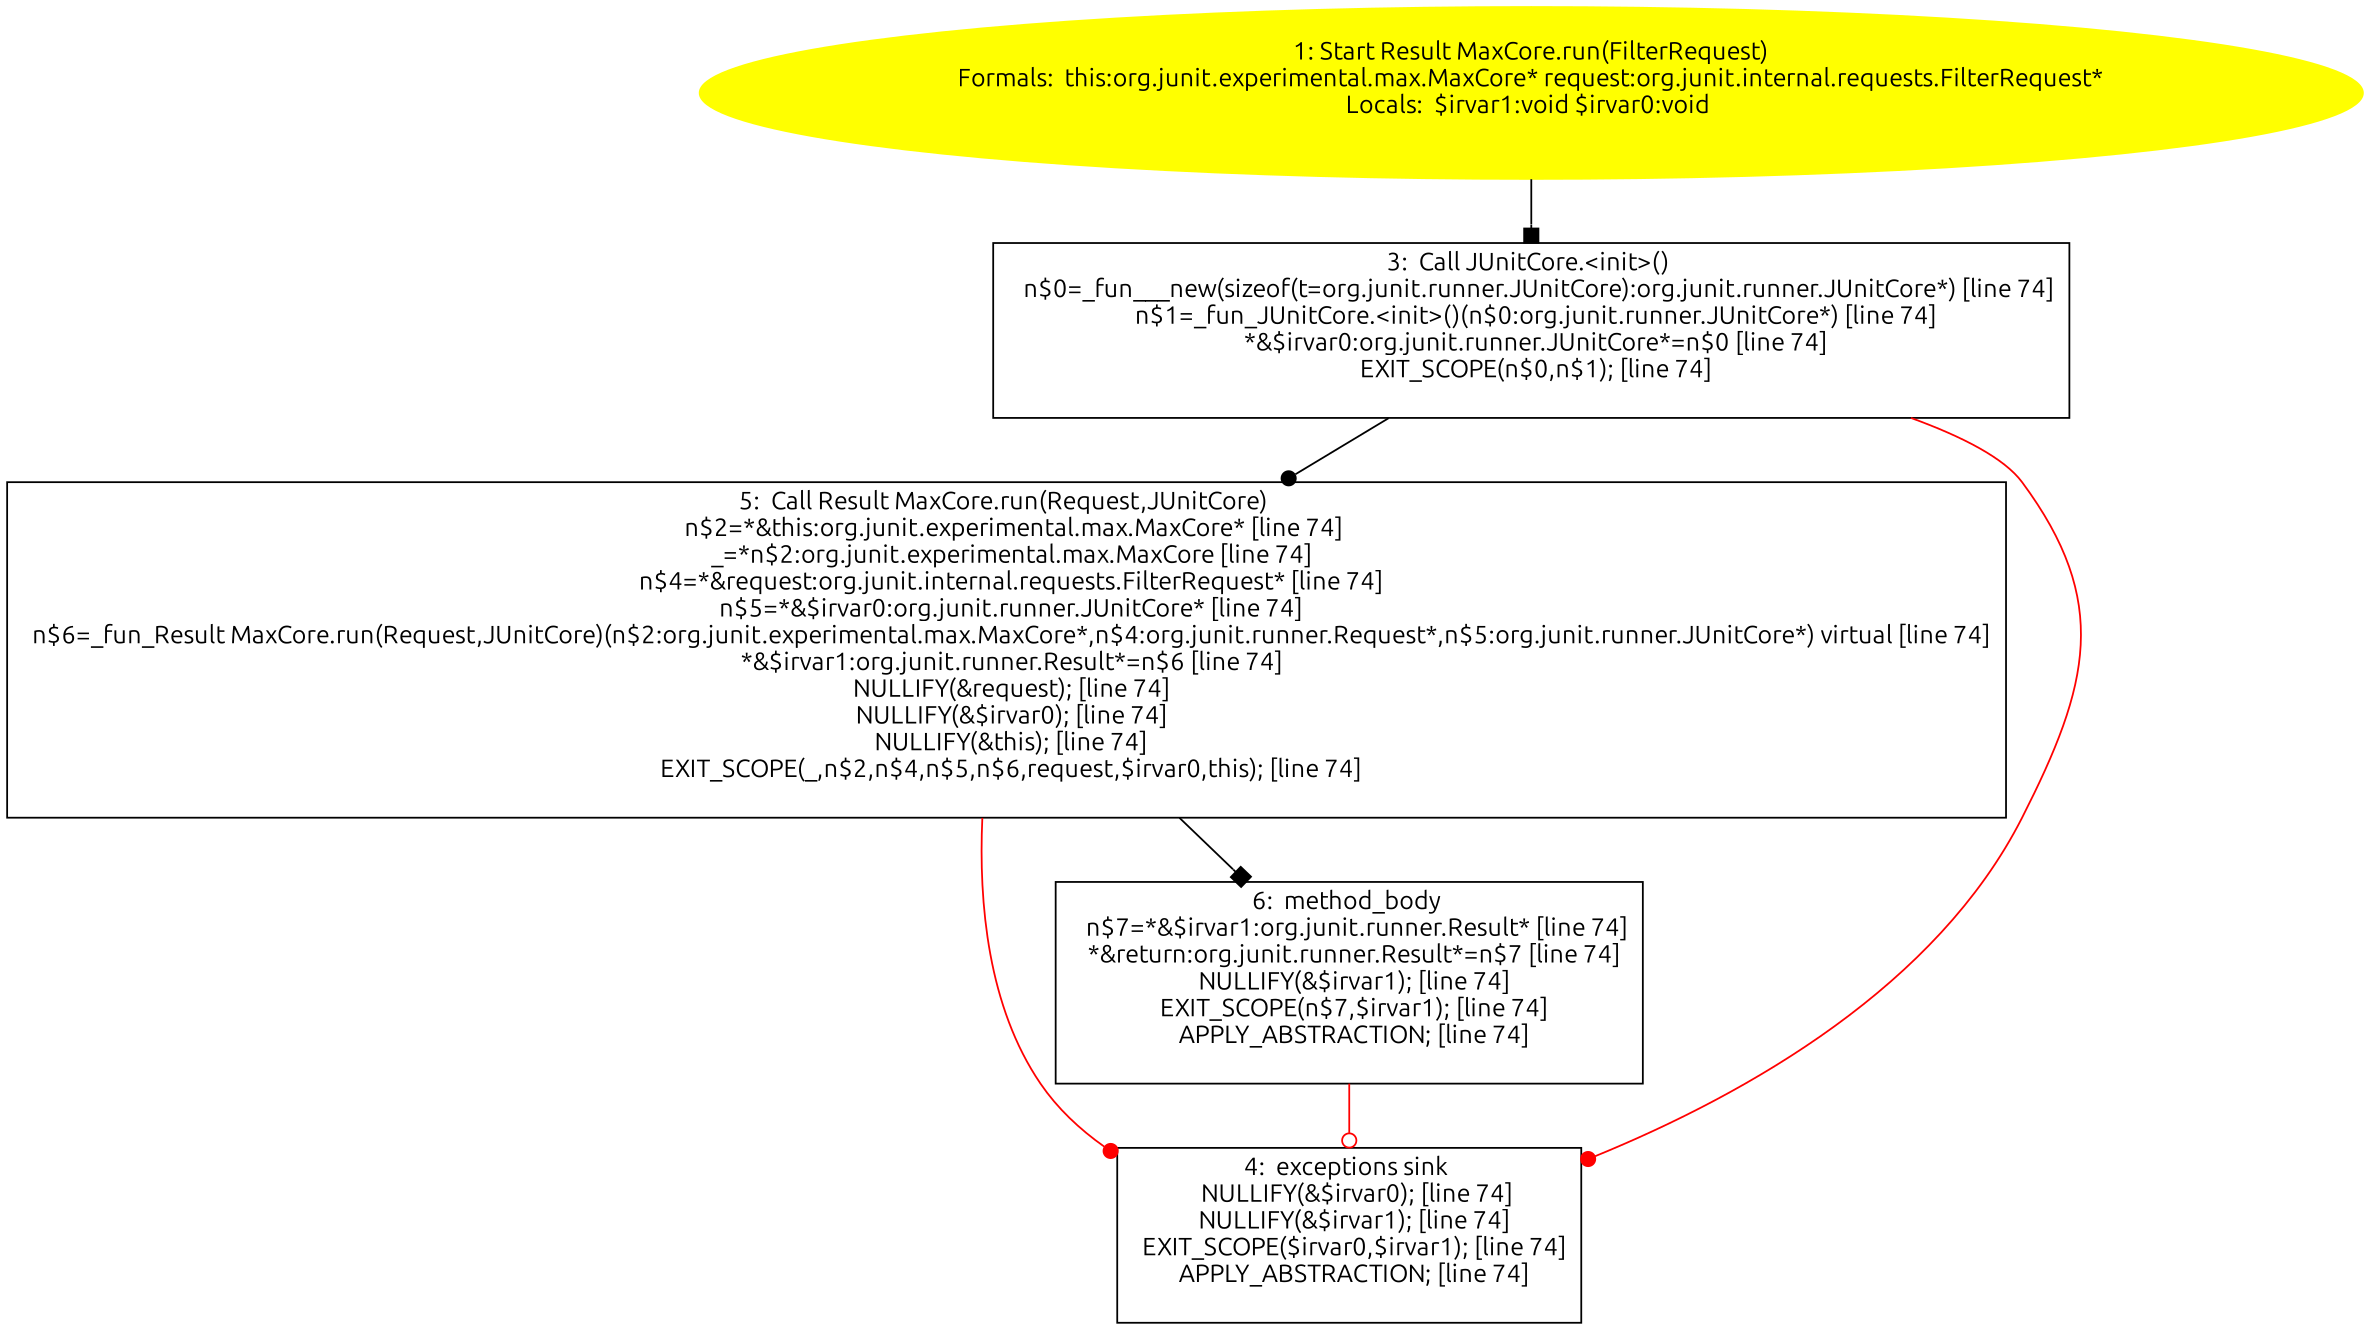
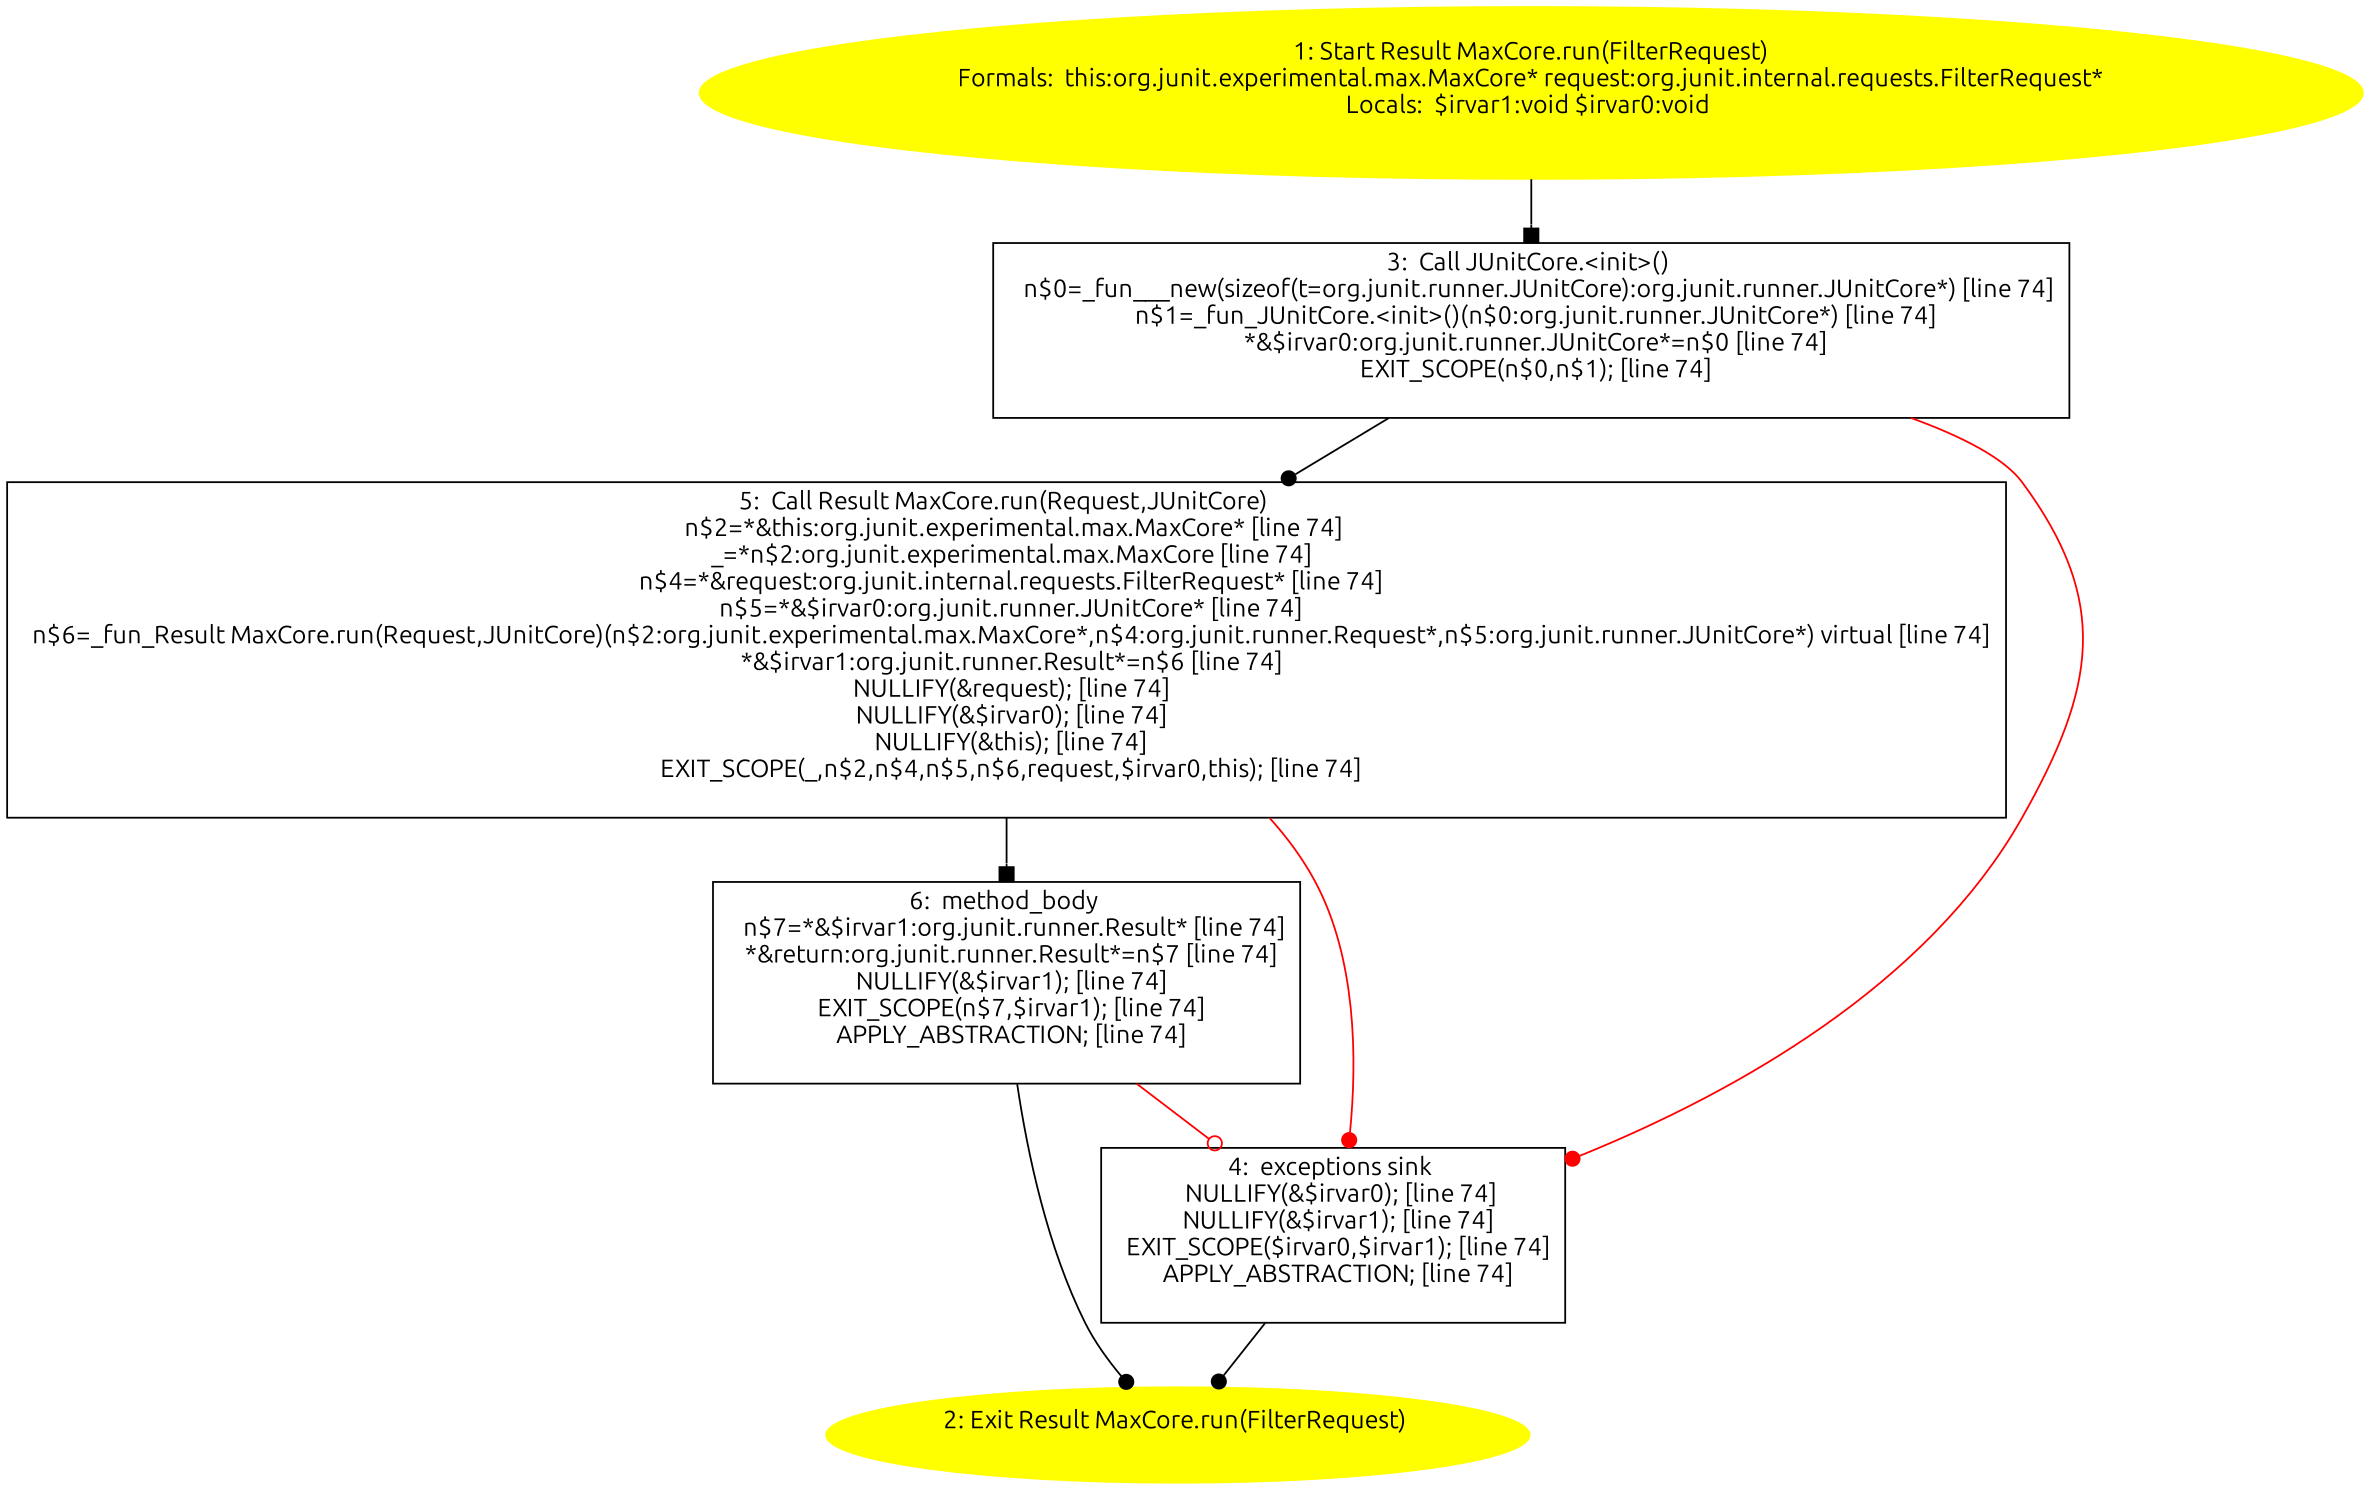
none -> (1178, 1435)
